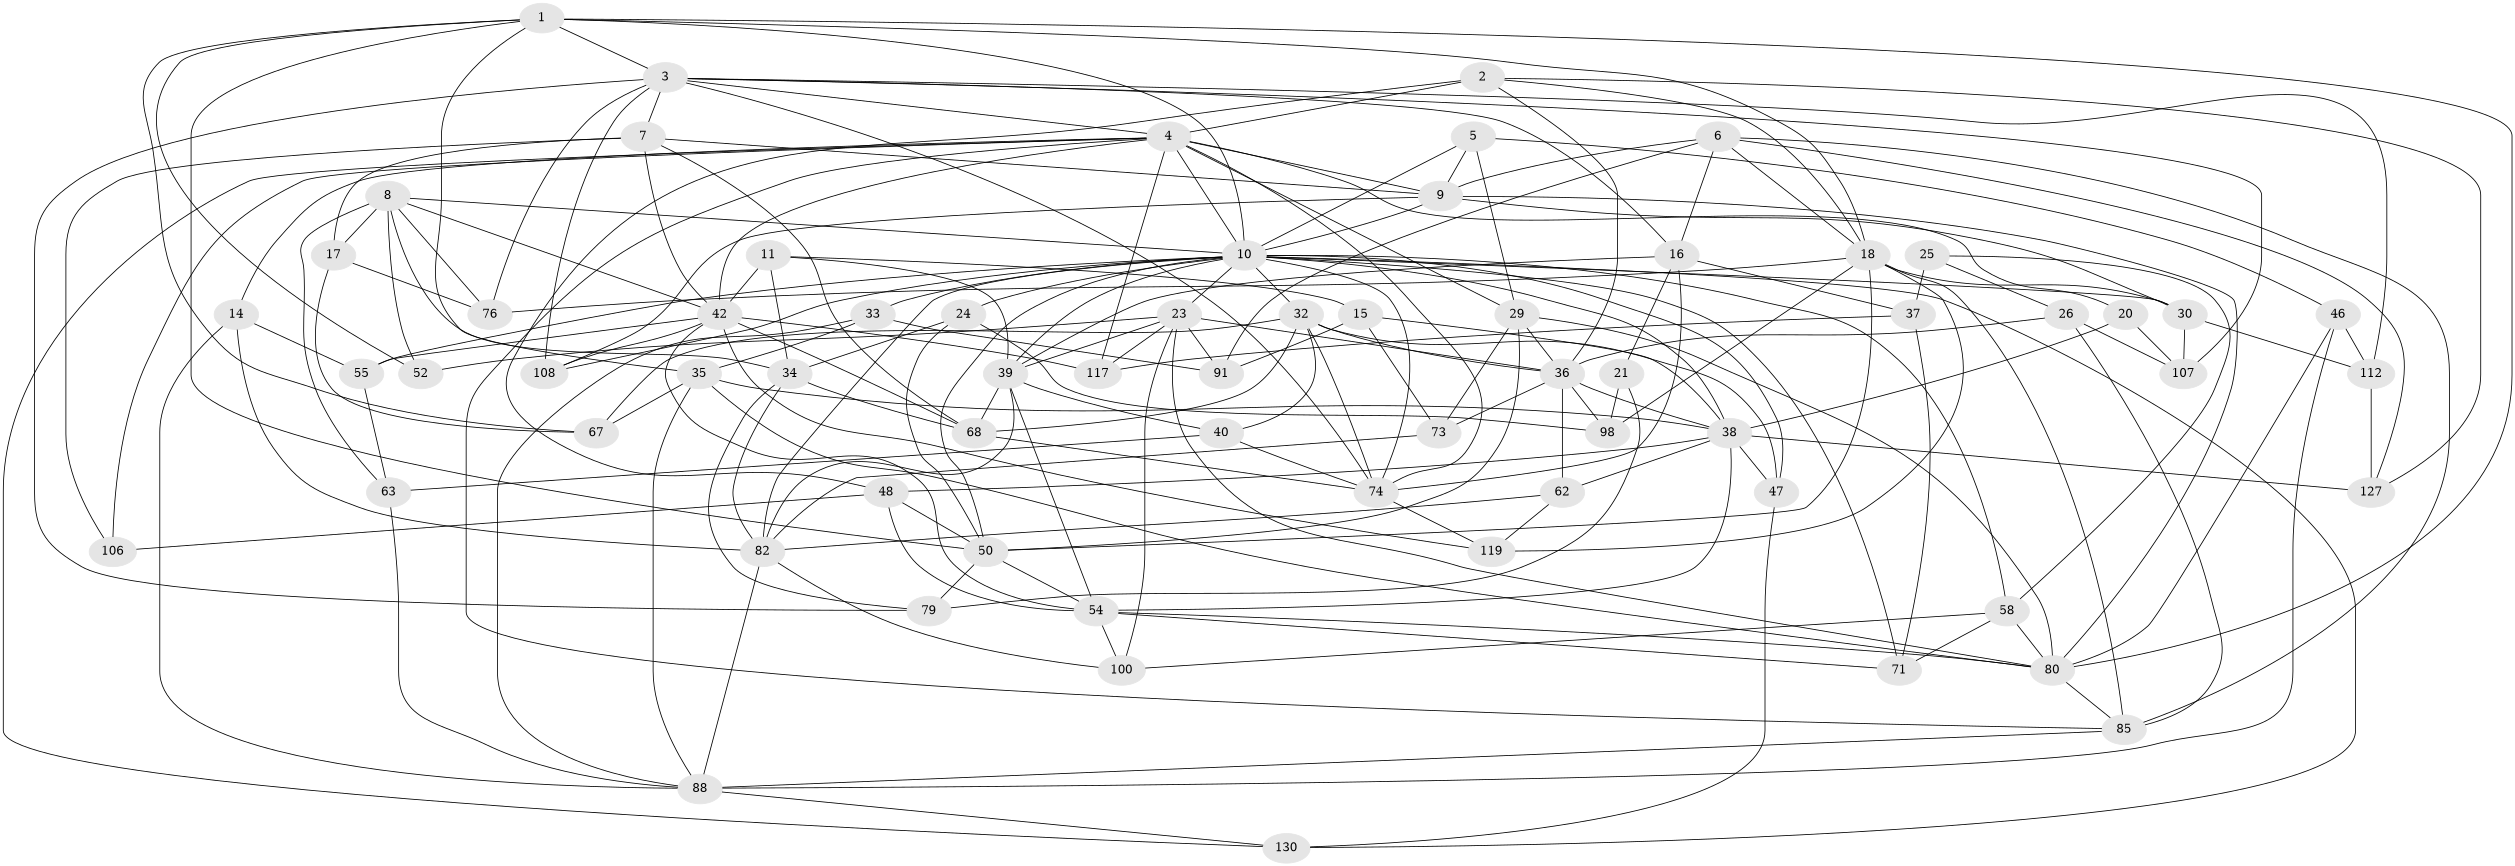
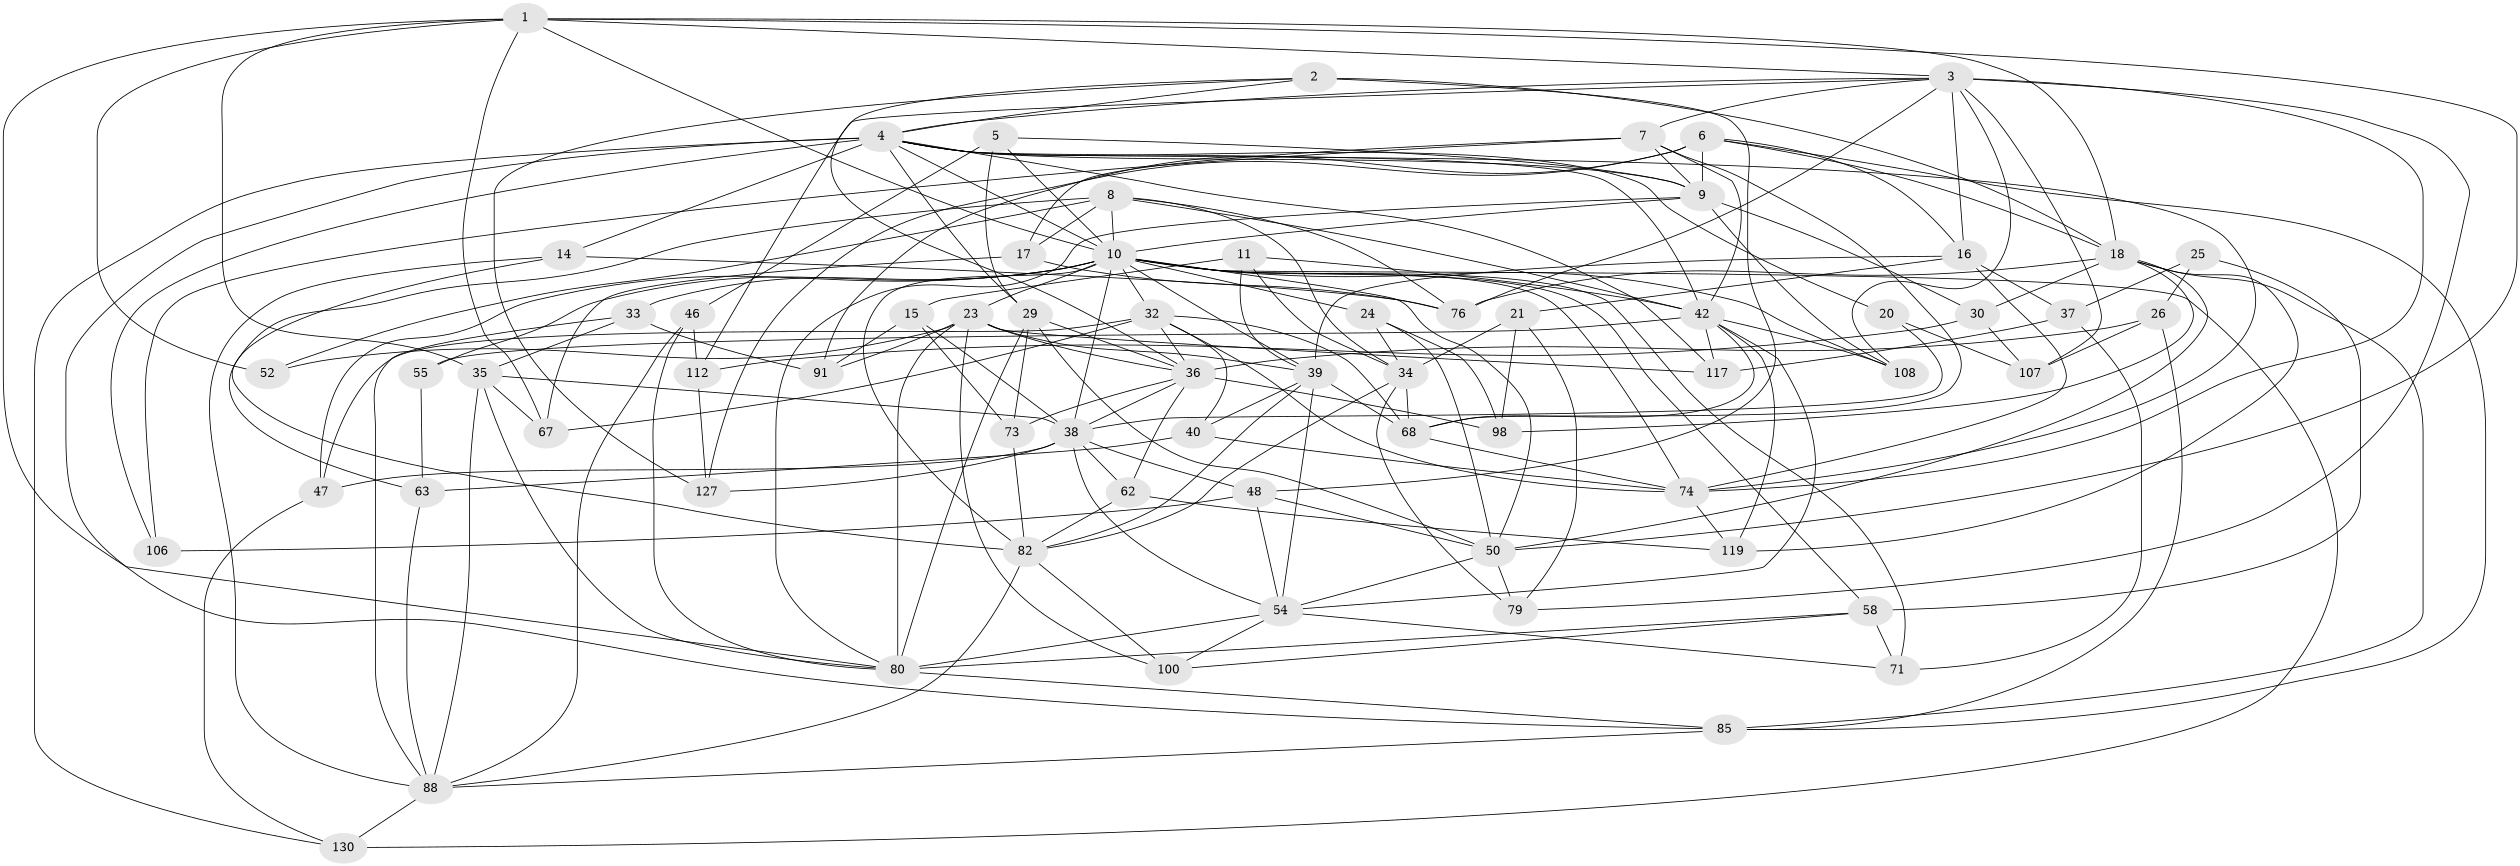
(1854, 281) -> none
none -> (1468, 341)
(299, 344) -> (971, 271)
